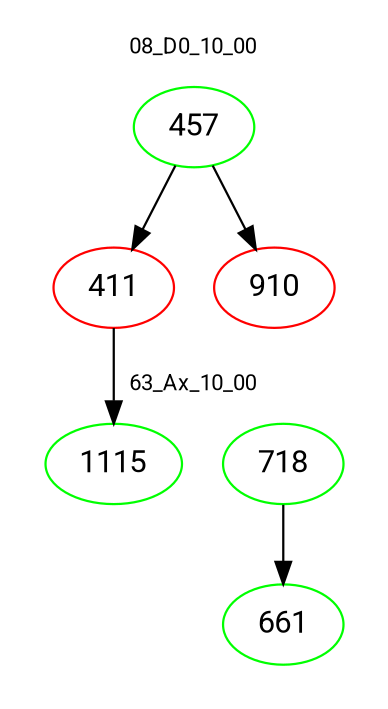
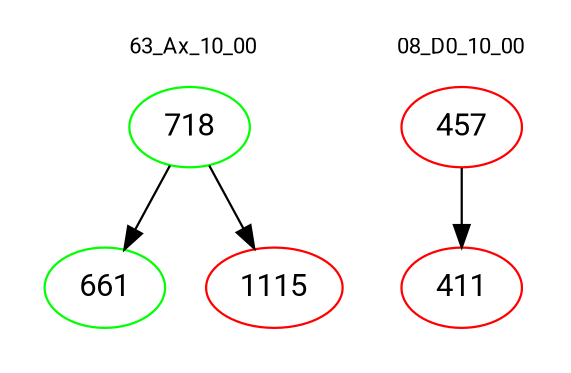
(194, 127) -> (462, 127)
(274, 288) -> none
(114, 377) -> (226, 197)
(114, 464) -> (274, 288)
